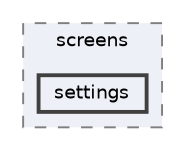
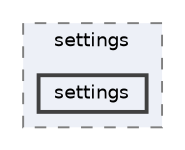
(93, 41) -> (93, 41)
